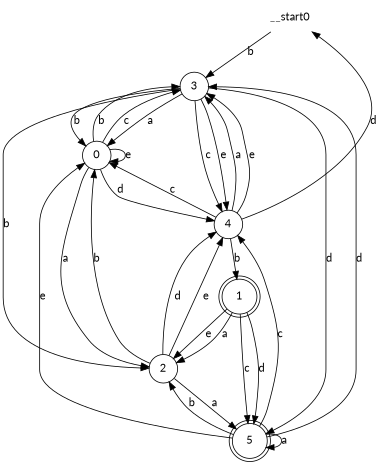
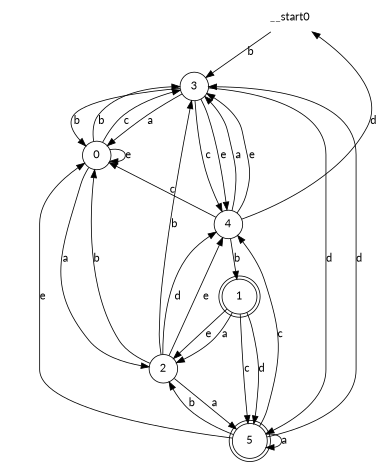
(146, 205) -> none
(3, 213) -> (169, 231)
